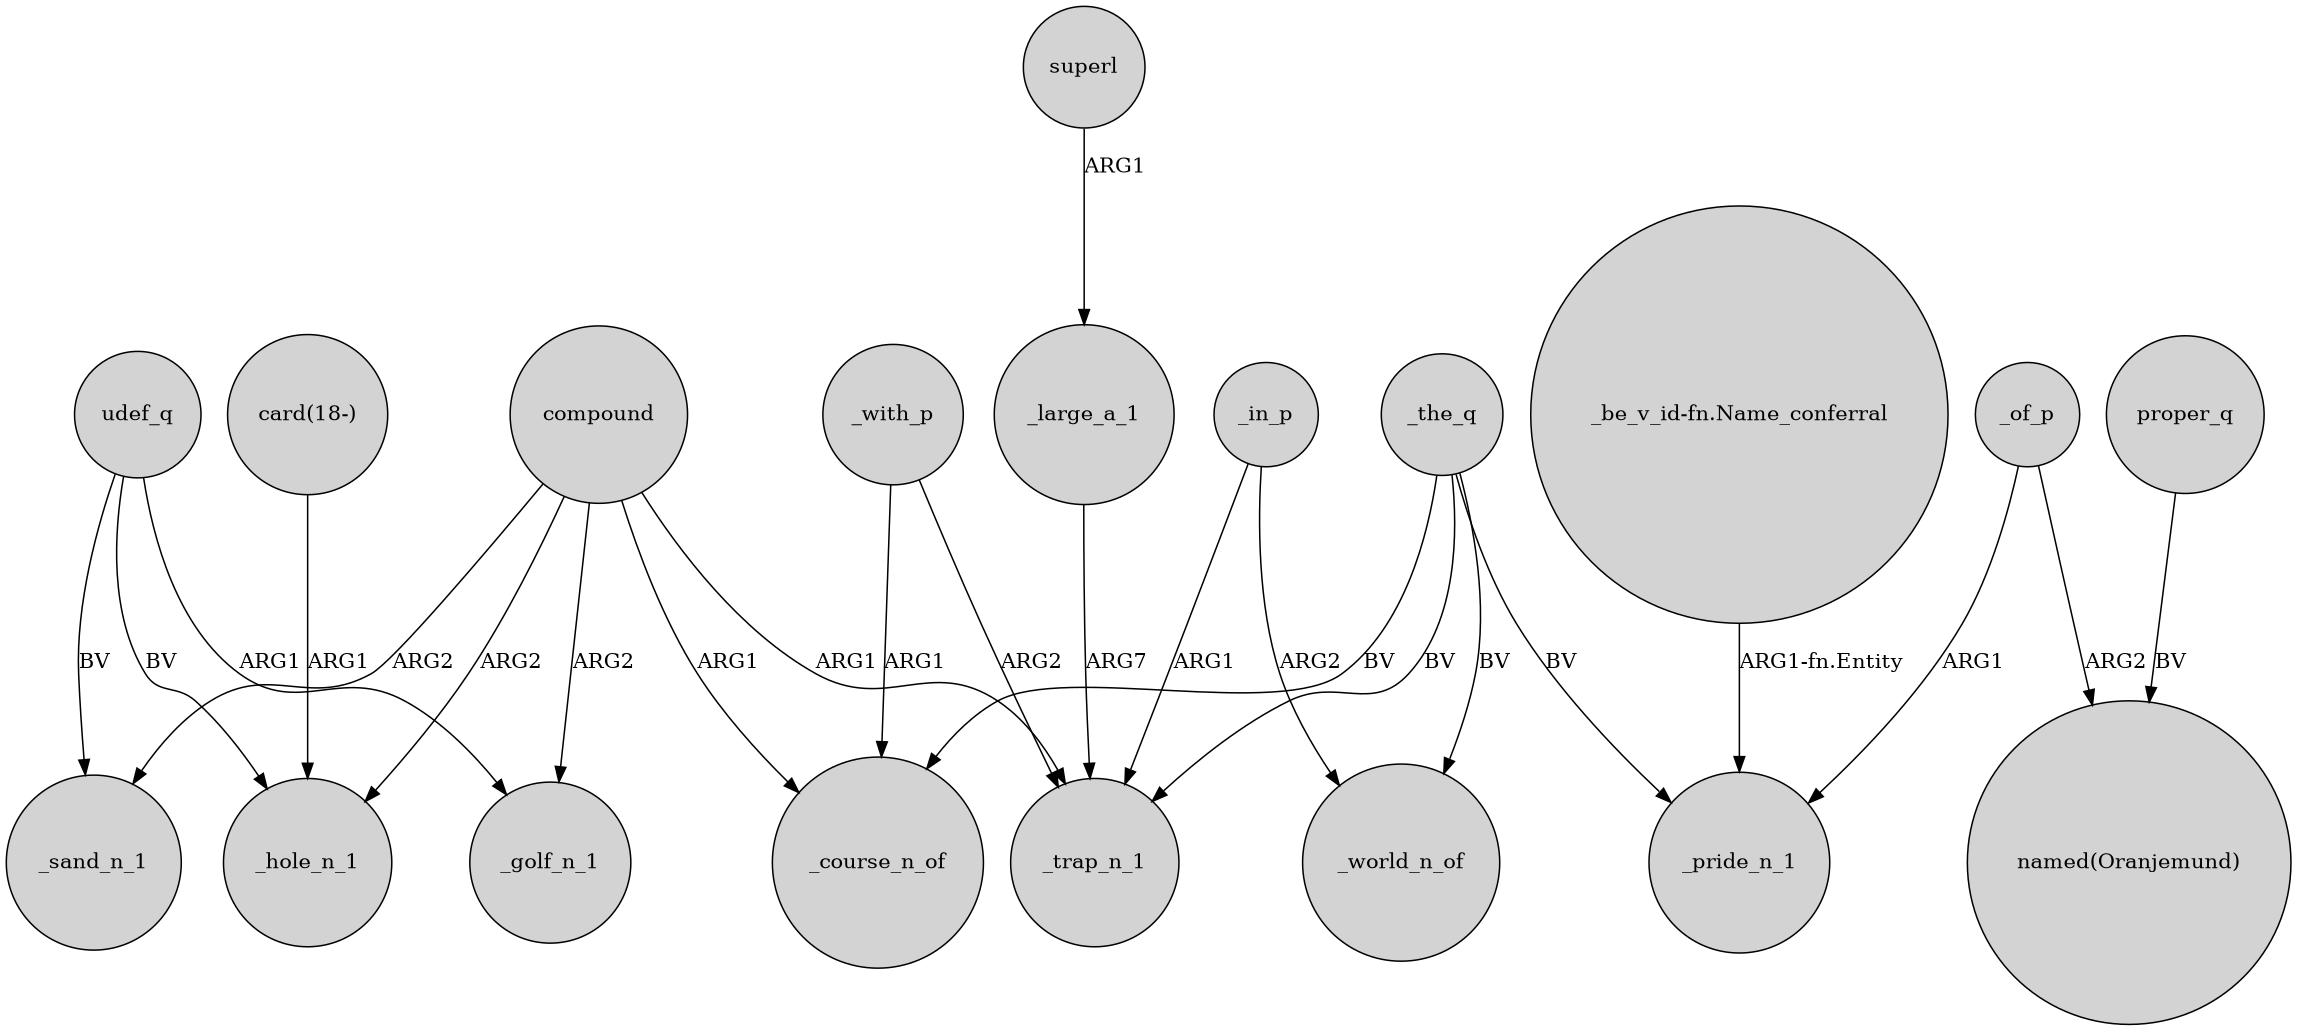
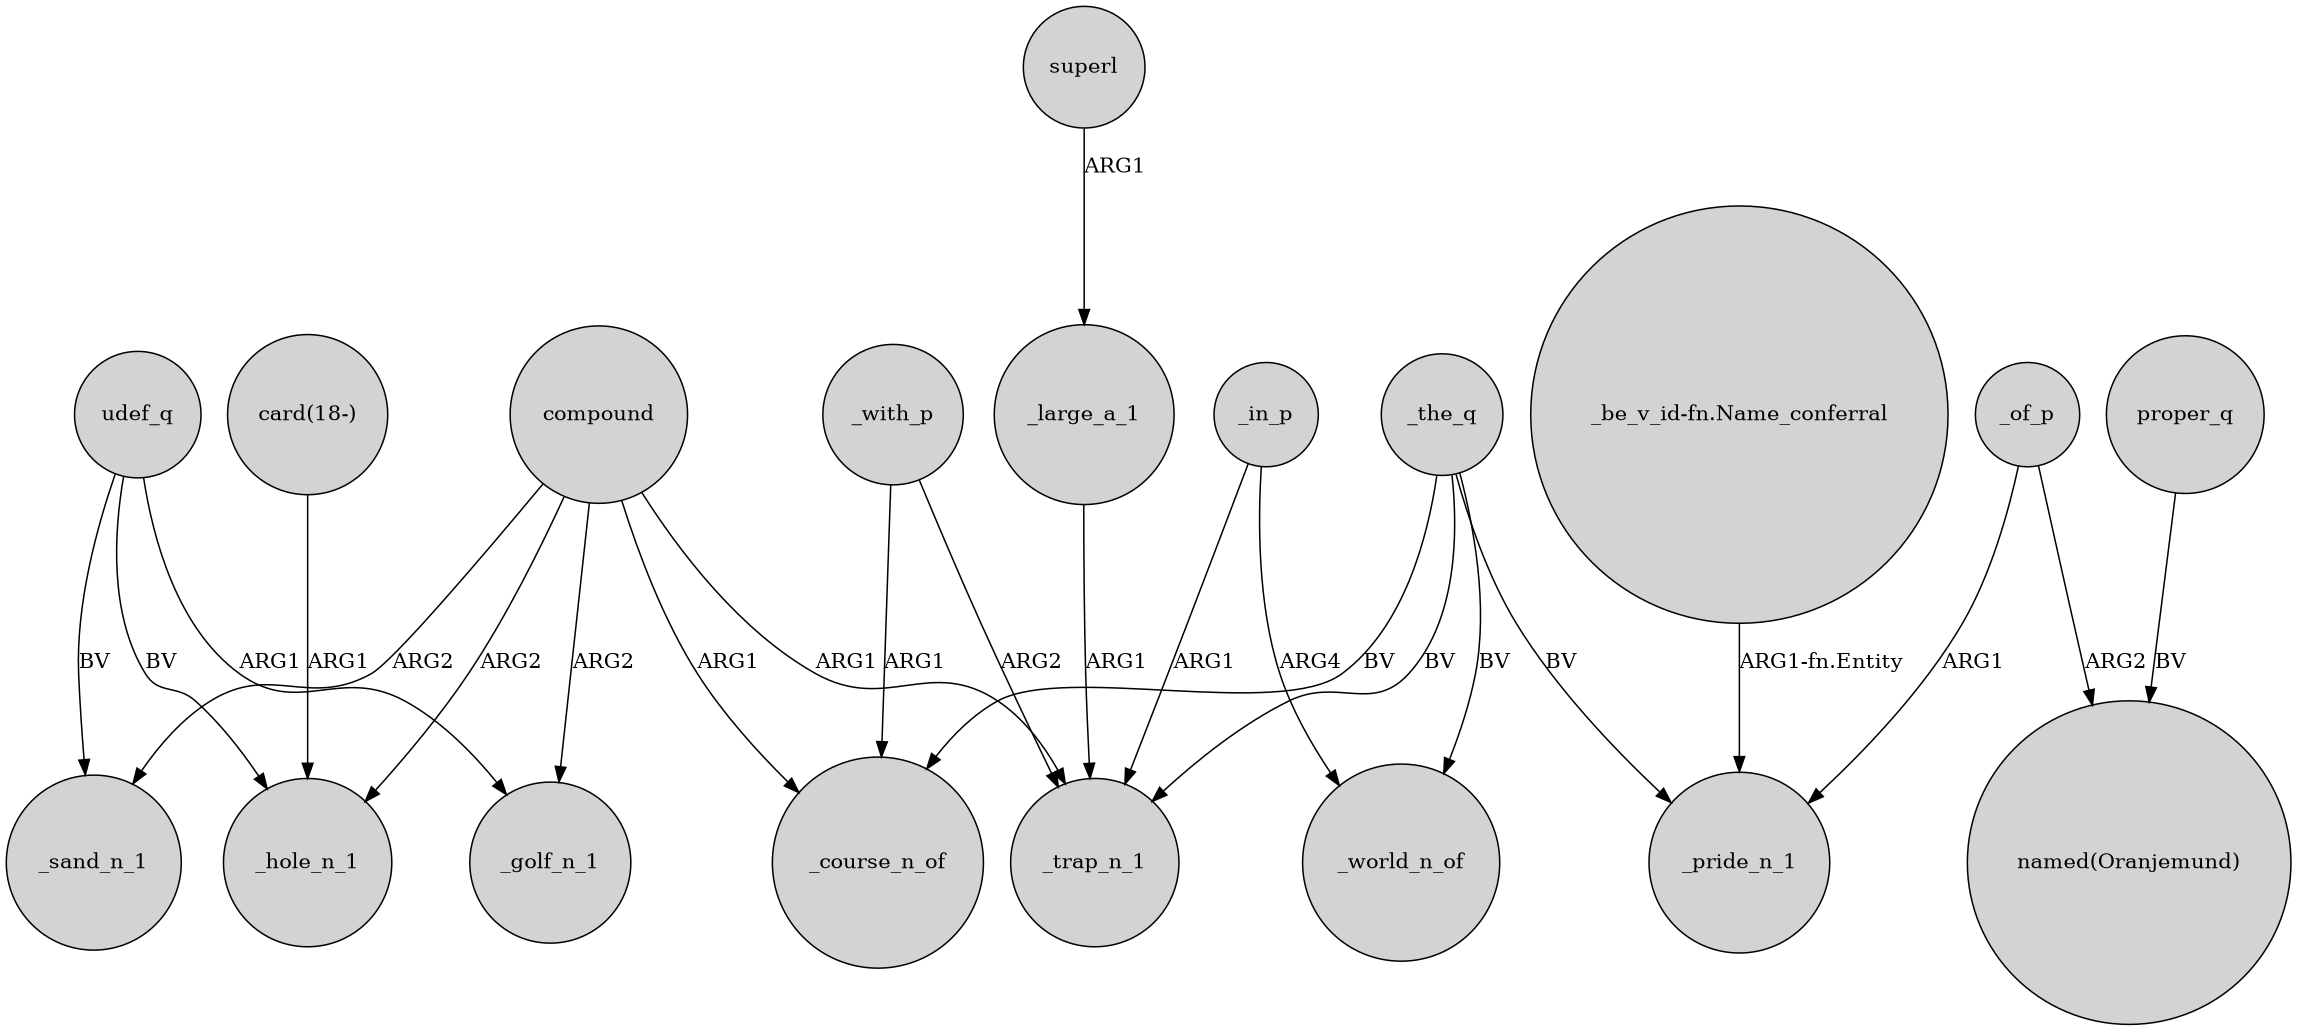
(1117, 662) -> (1117, 662)
(1311, 662) -> (1311, 662)
